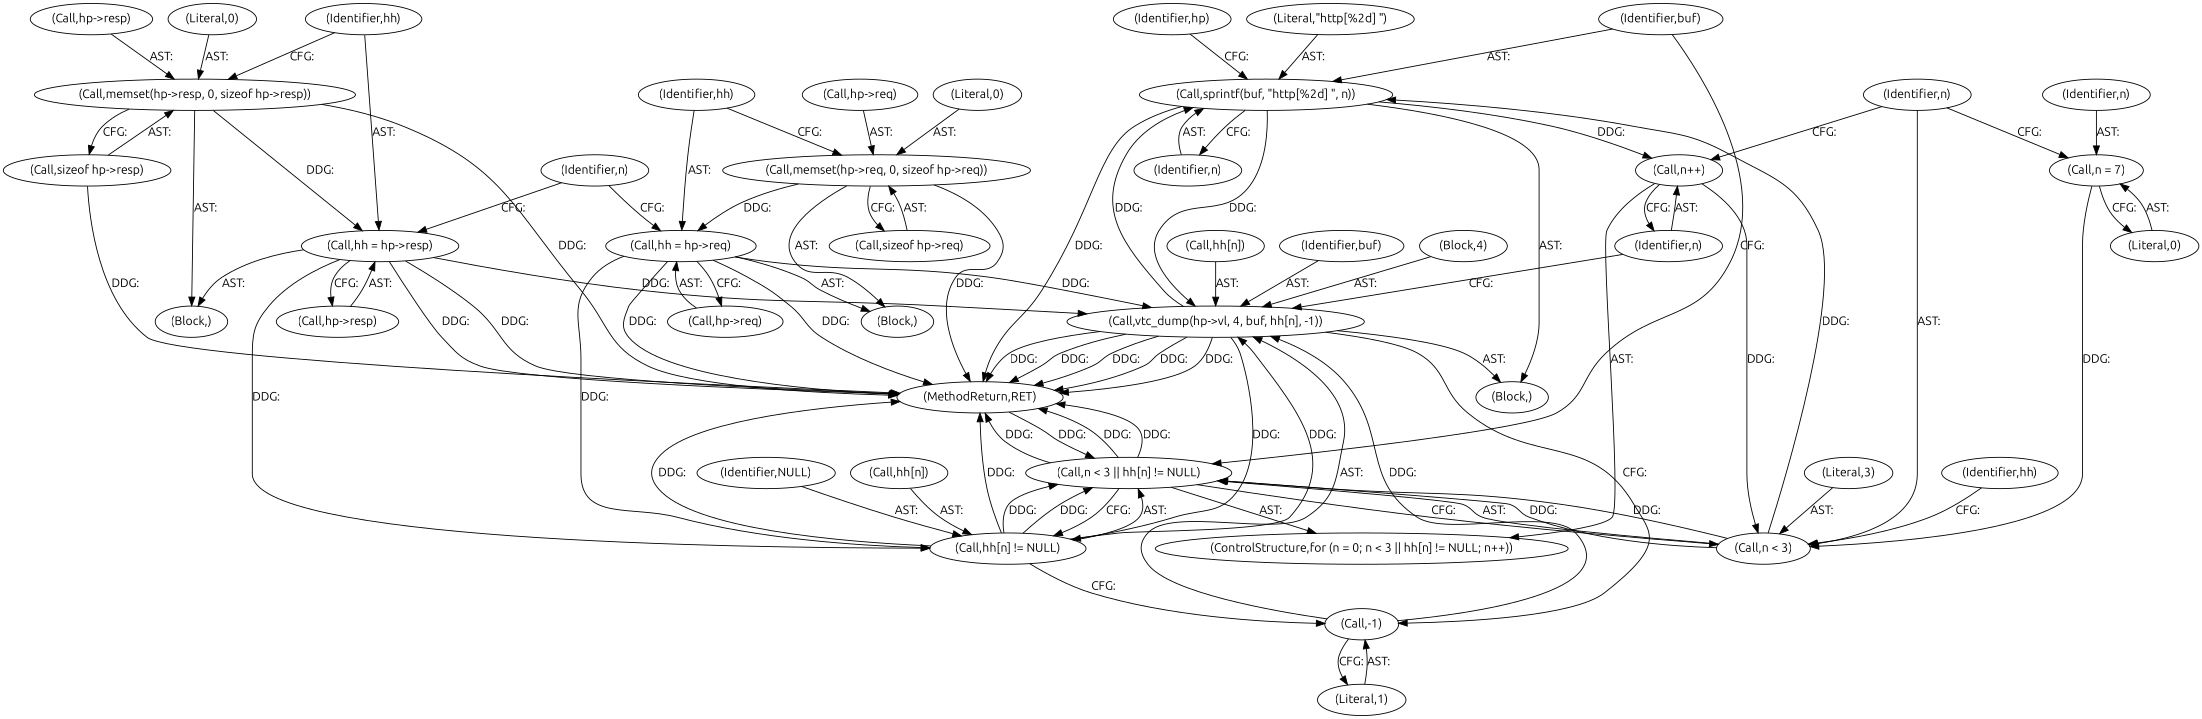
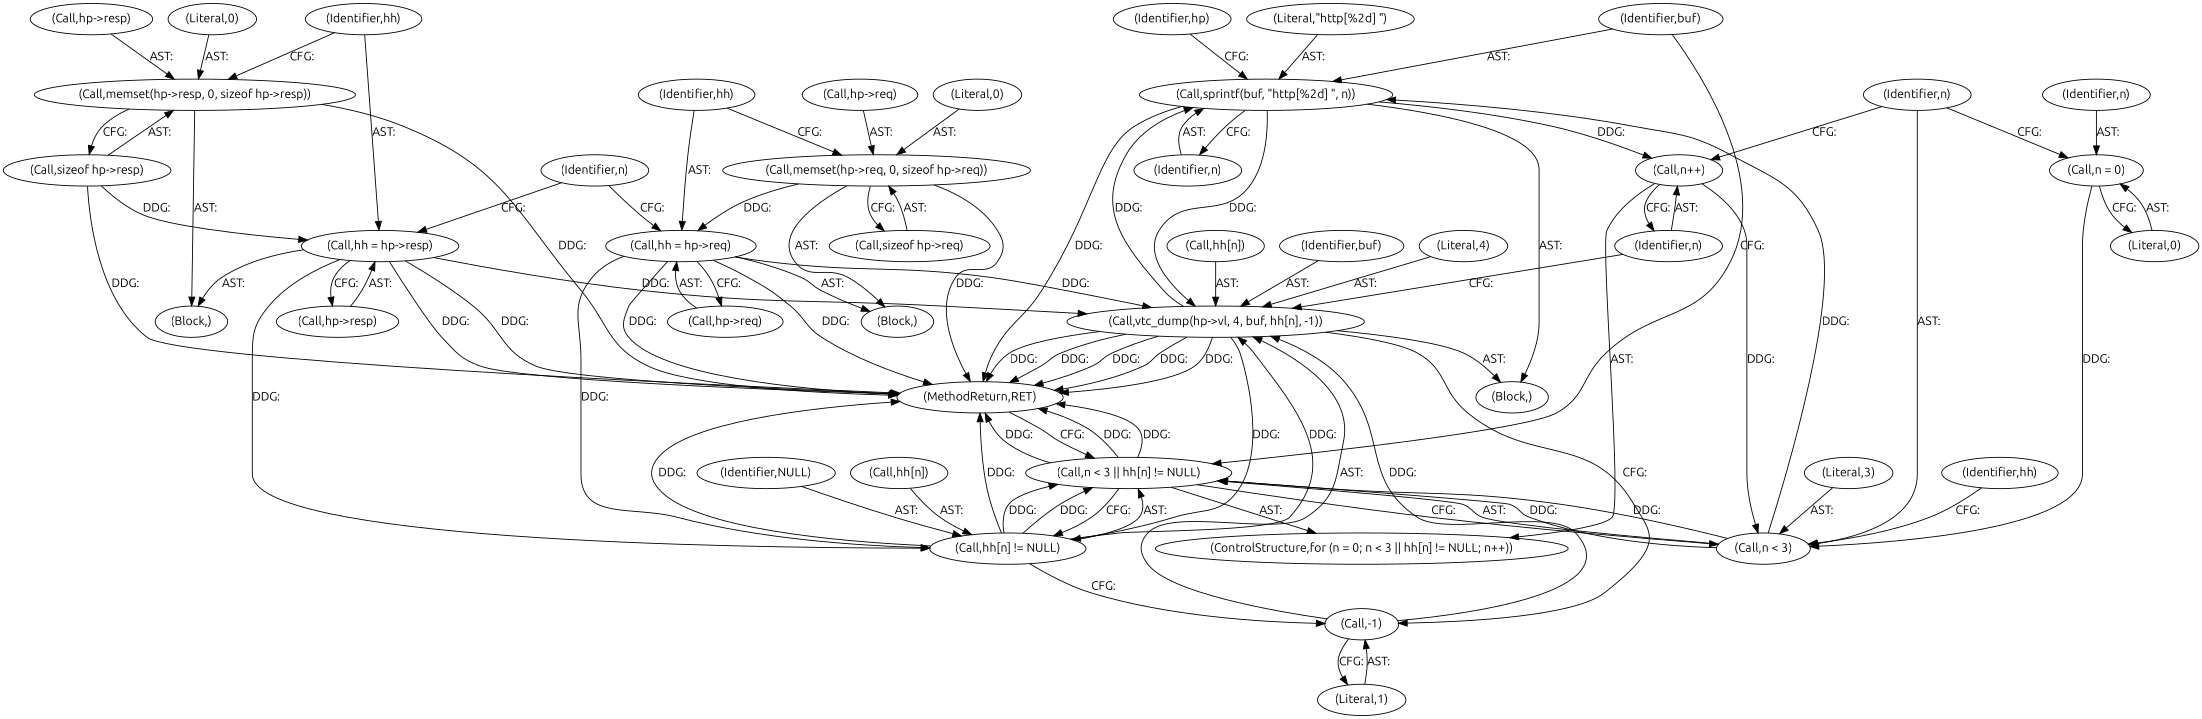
(284, 168) -> (200, 228)
(2096, 170) -> (2096, 170)
(1463, 246) -> (1463, 246)
(1074, 435) -> (1074, 435)
